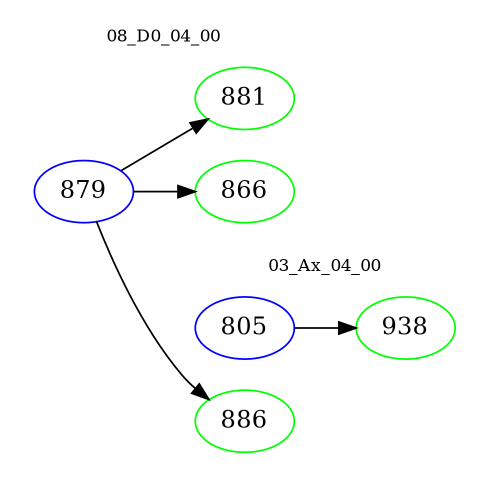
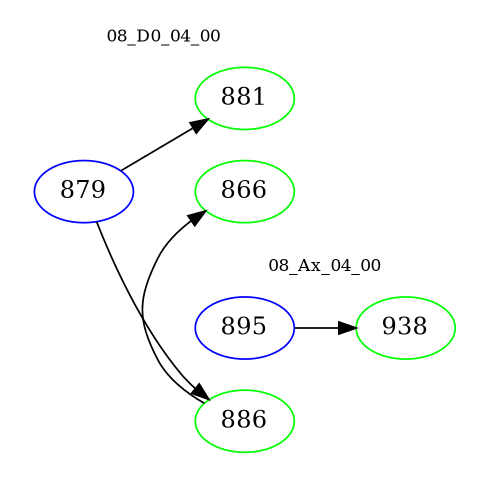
(156, 192) -> (144, 294)
(325, 267) -> (325, 267)
(245, 328) -> (245, 328)
